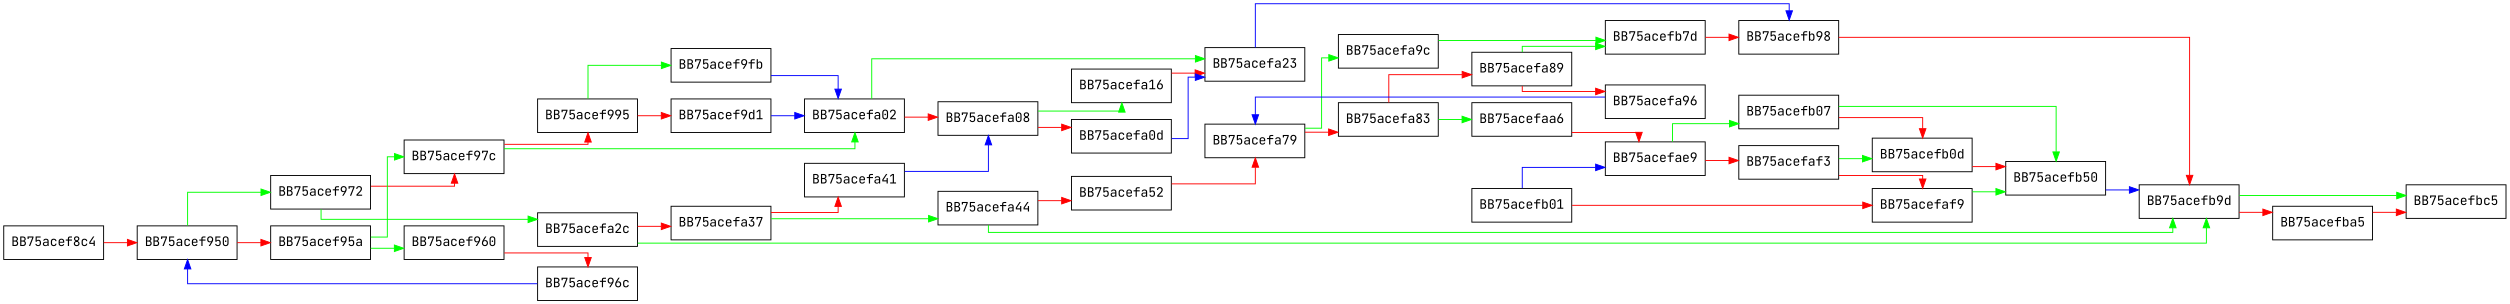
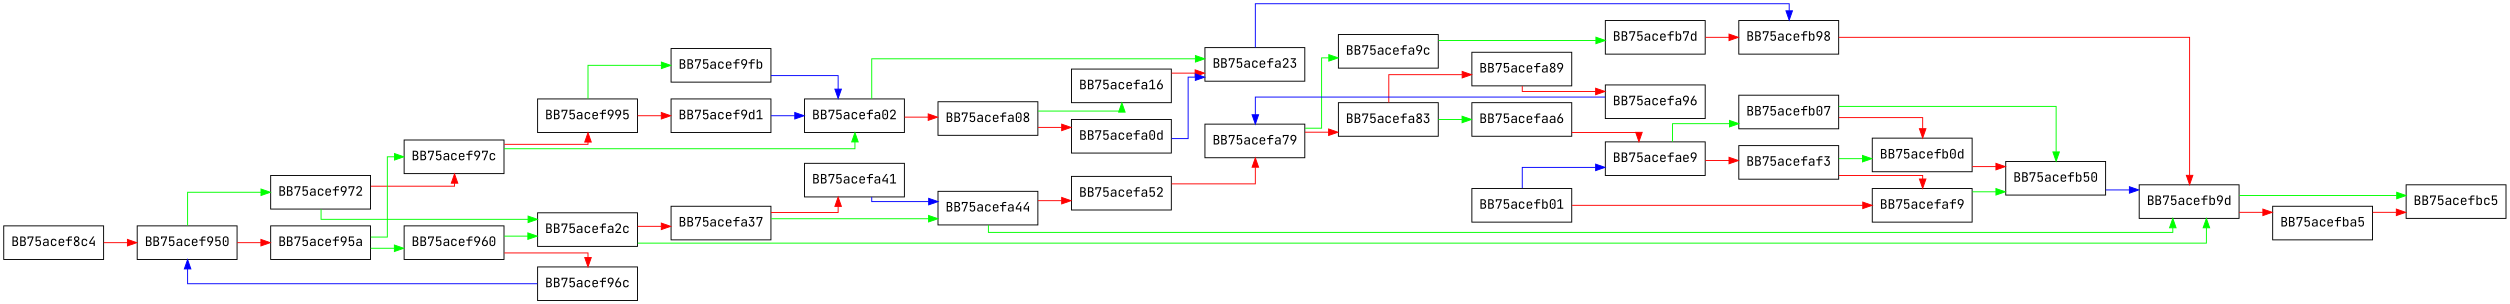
(1556, 46) -> none
(960, 171) -> (898, 202)
none -> (516, 236)
